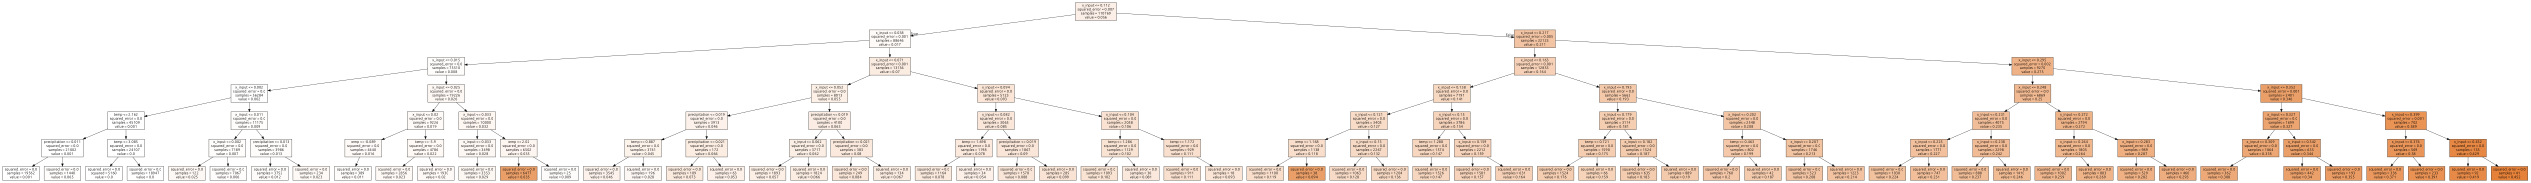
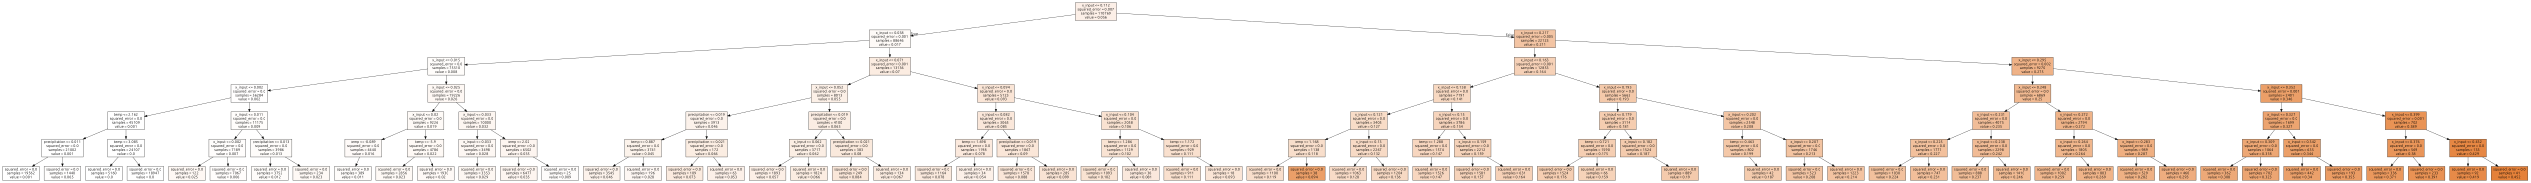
(104, 173) -> (104, 173)
(519, 173) -> (519, 173)
(1639, 173) -> none
(1721, 173) -> none
none -> (2261, 173)
